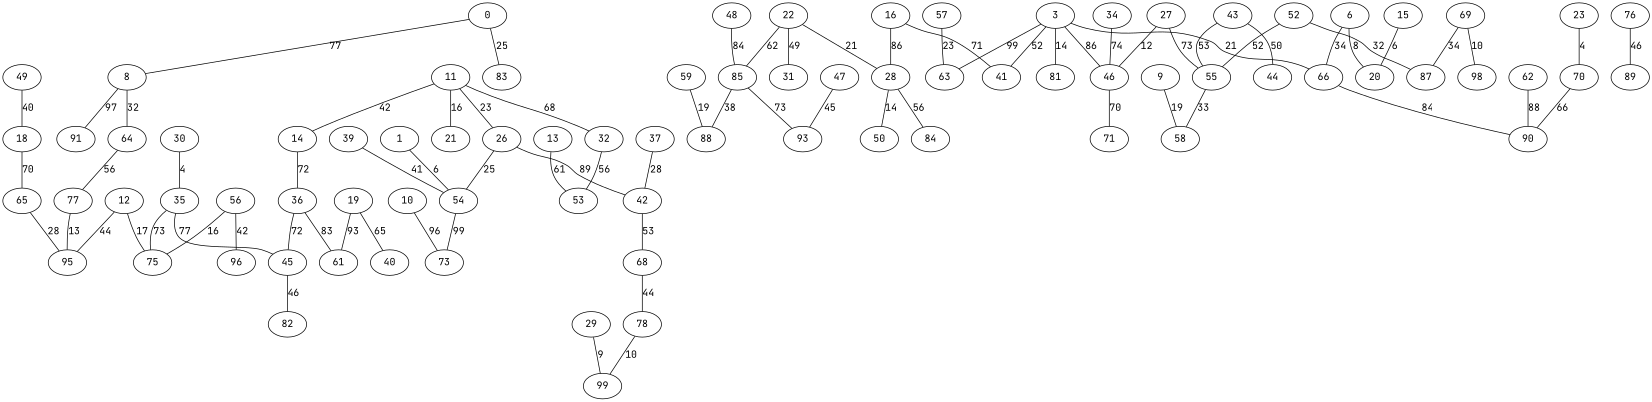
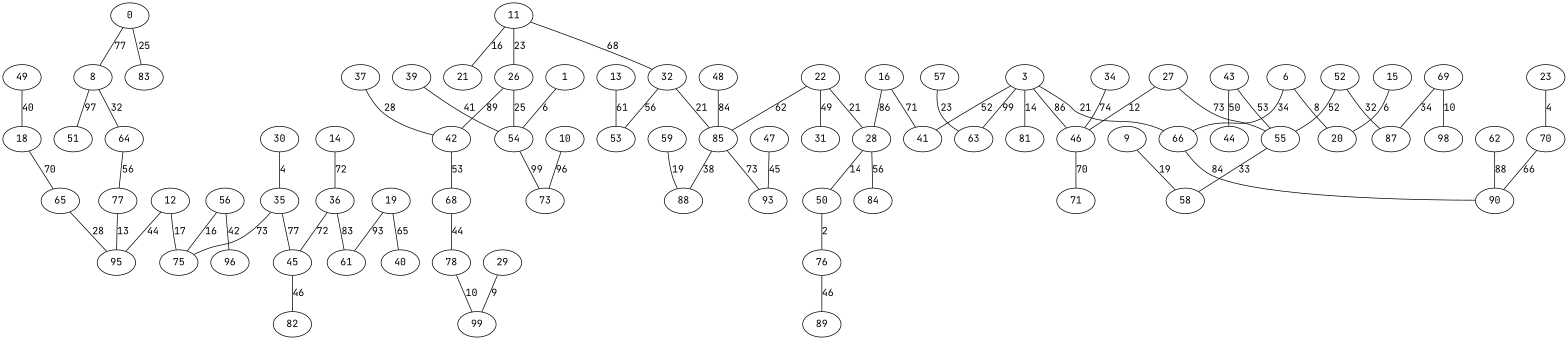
(373, 106) -> none
none -> (693, 108)
(76, 139) -> (73, 139)
none -> (822, 232)
